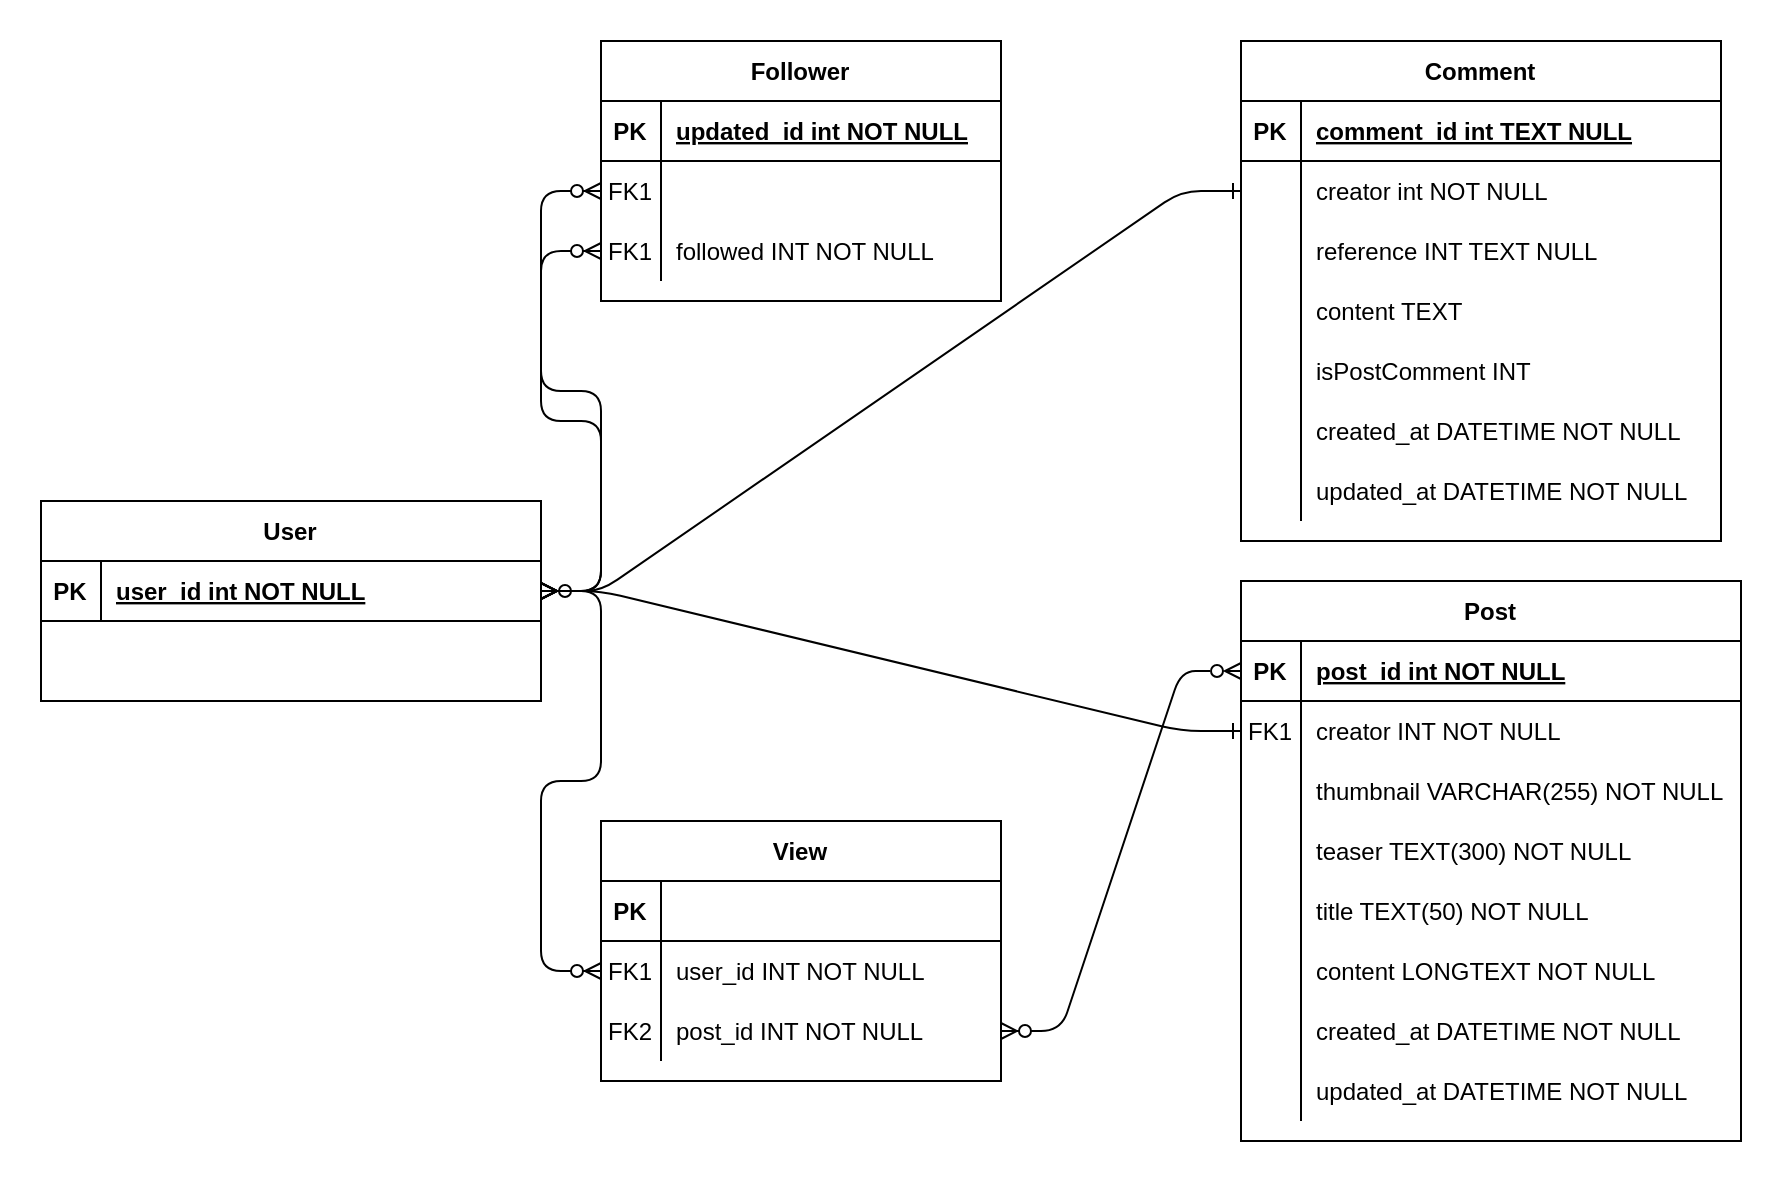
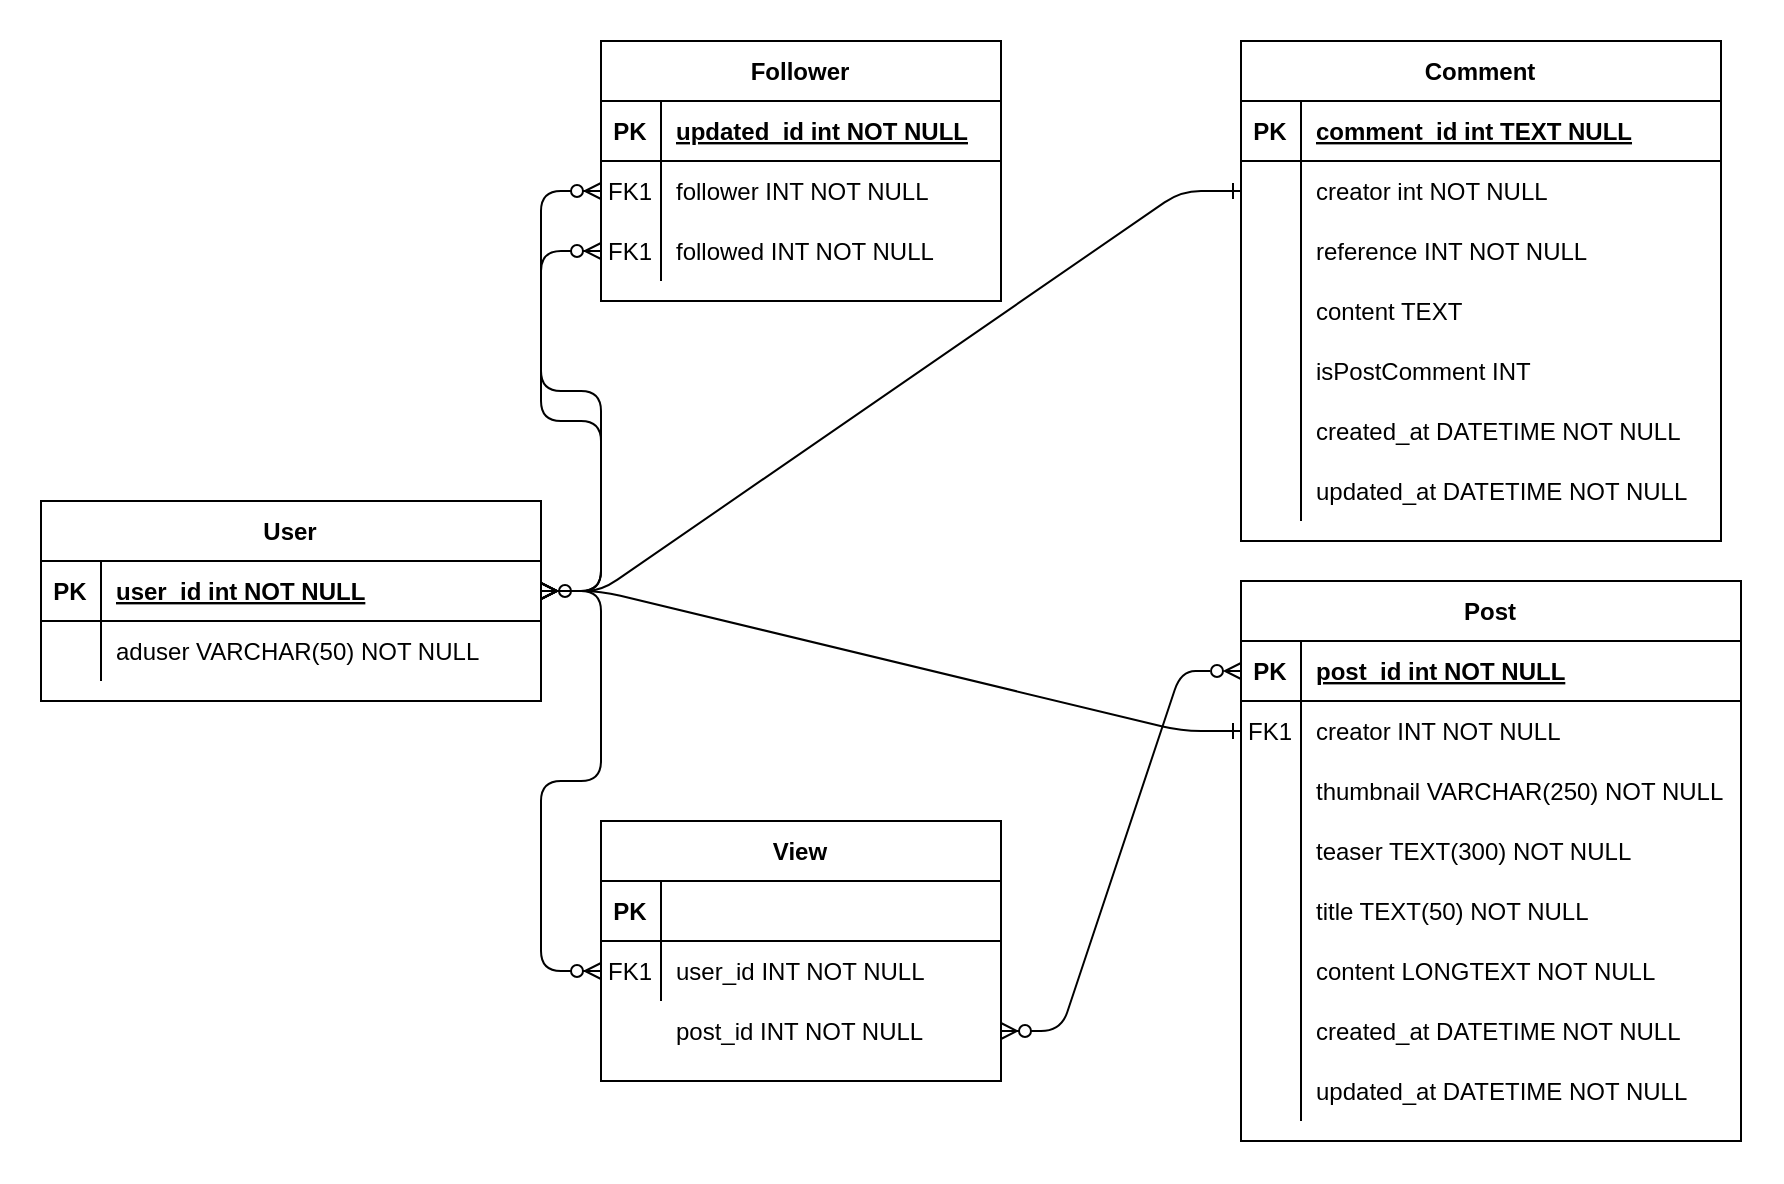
none -> (831, 191)
(1461, 252) -> (1454, 252)
none -> (321, 651)
(1509, 792) -> (1509, 792)
(631, 1031) -> none
